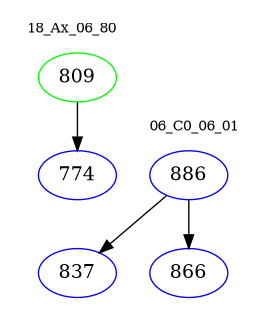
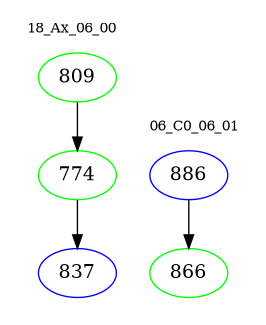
(72, 29) -> (72, 29)
(77, 175) -> (77, 175)
(148, 211) -> (77, 217)
(189, 273) -> (189, 273)
